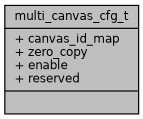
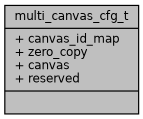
(42, 66) -> (42, 66)
